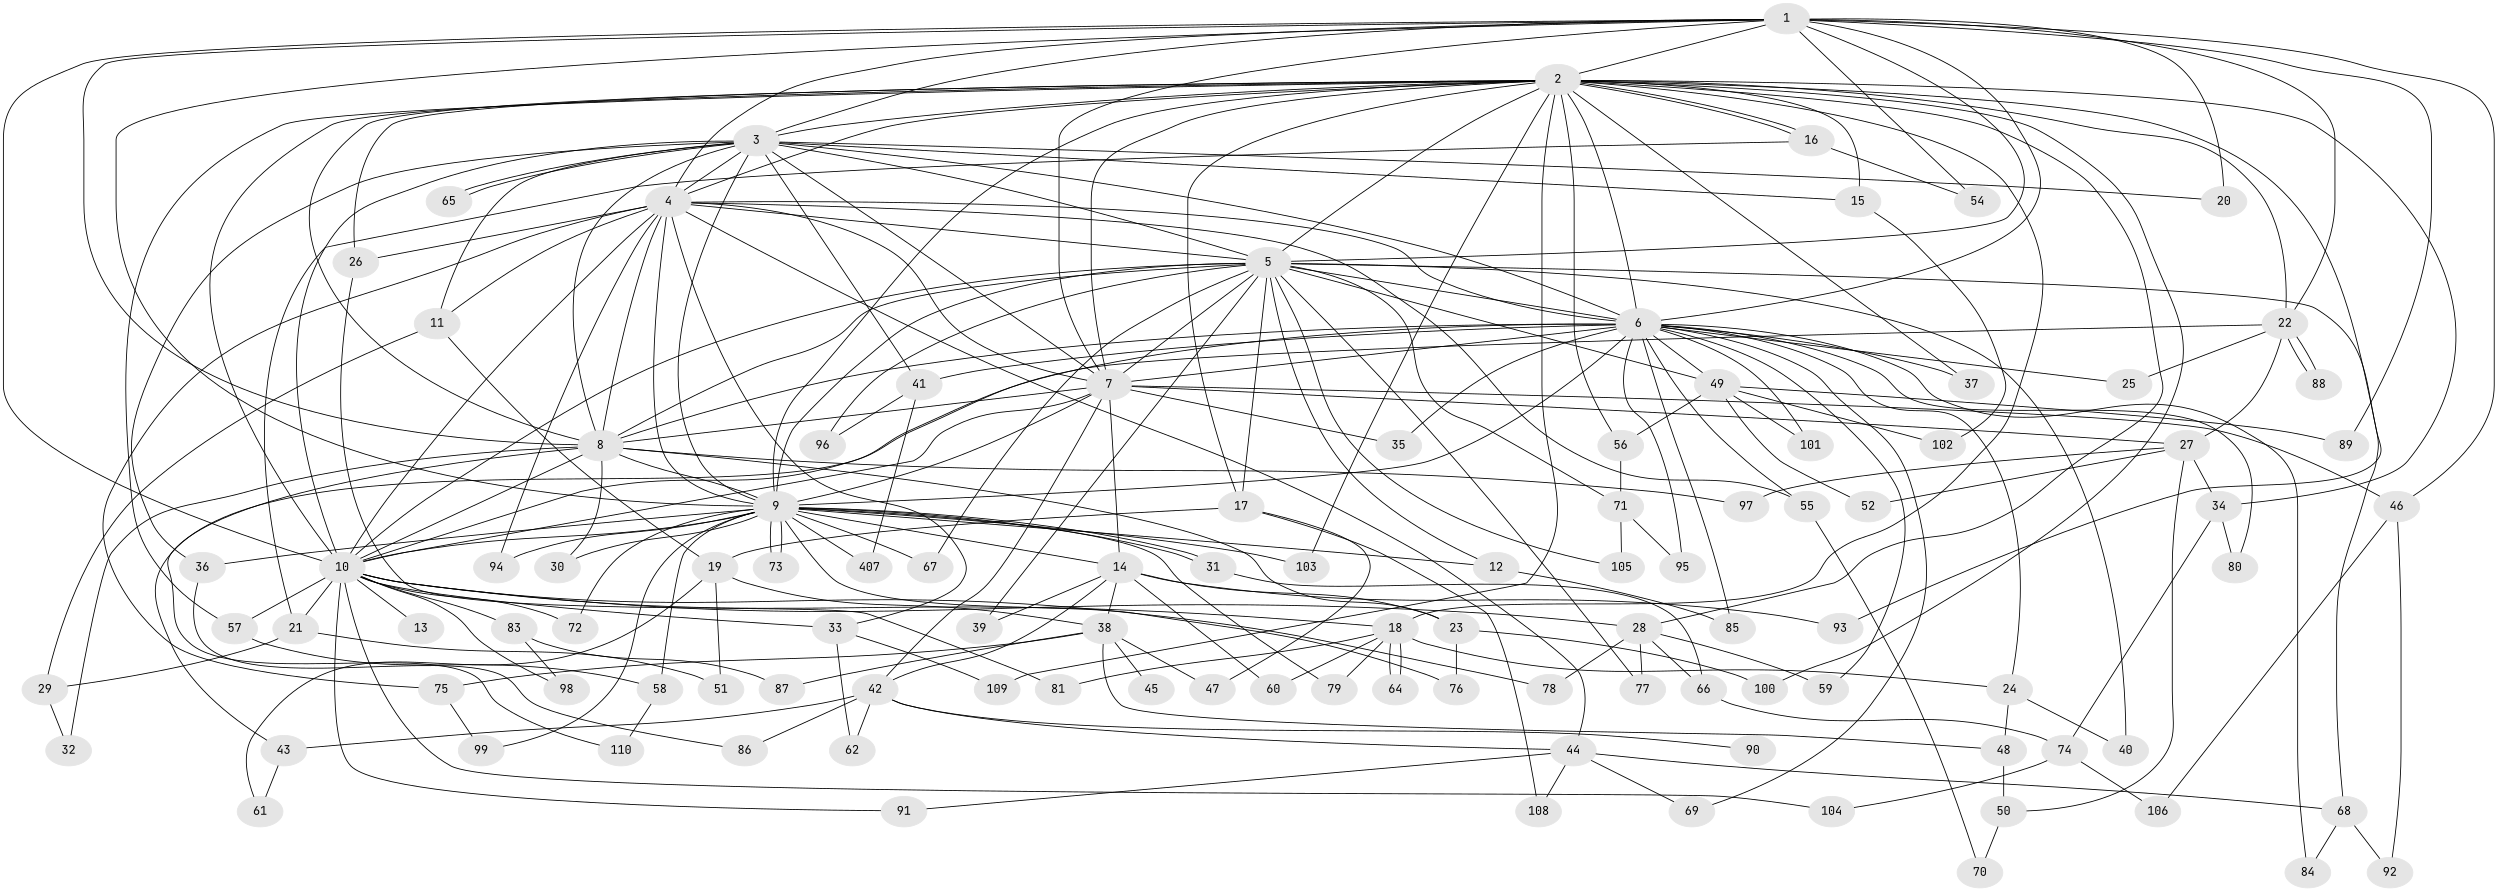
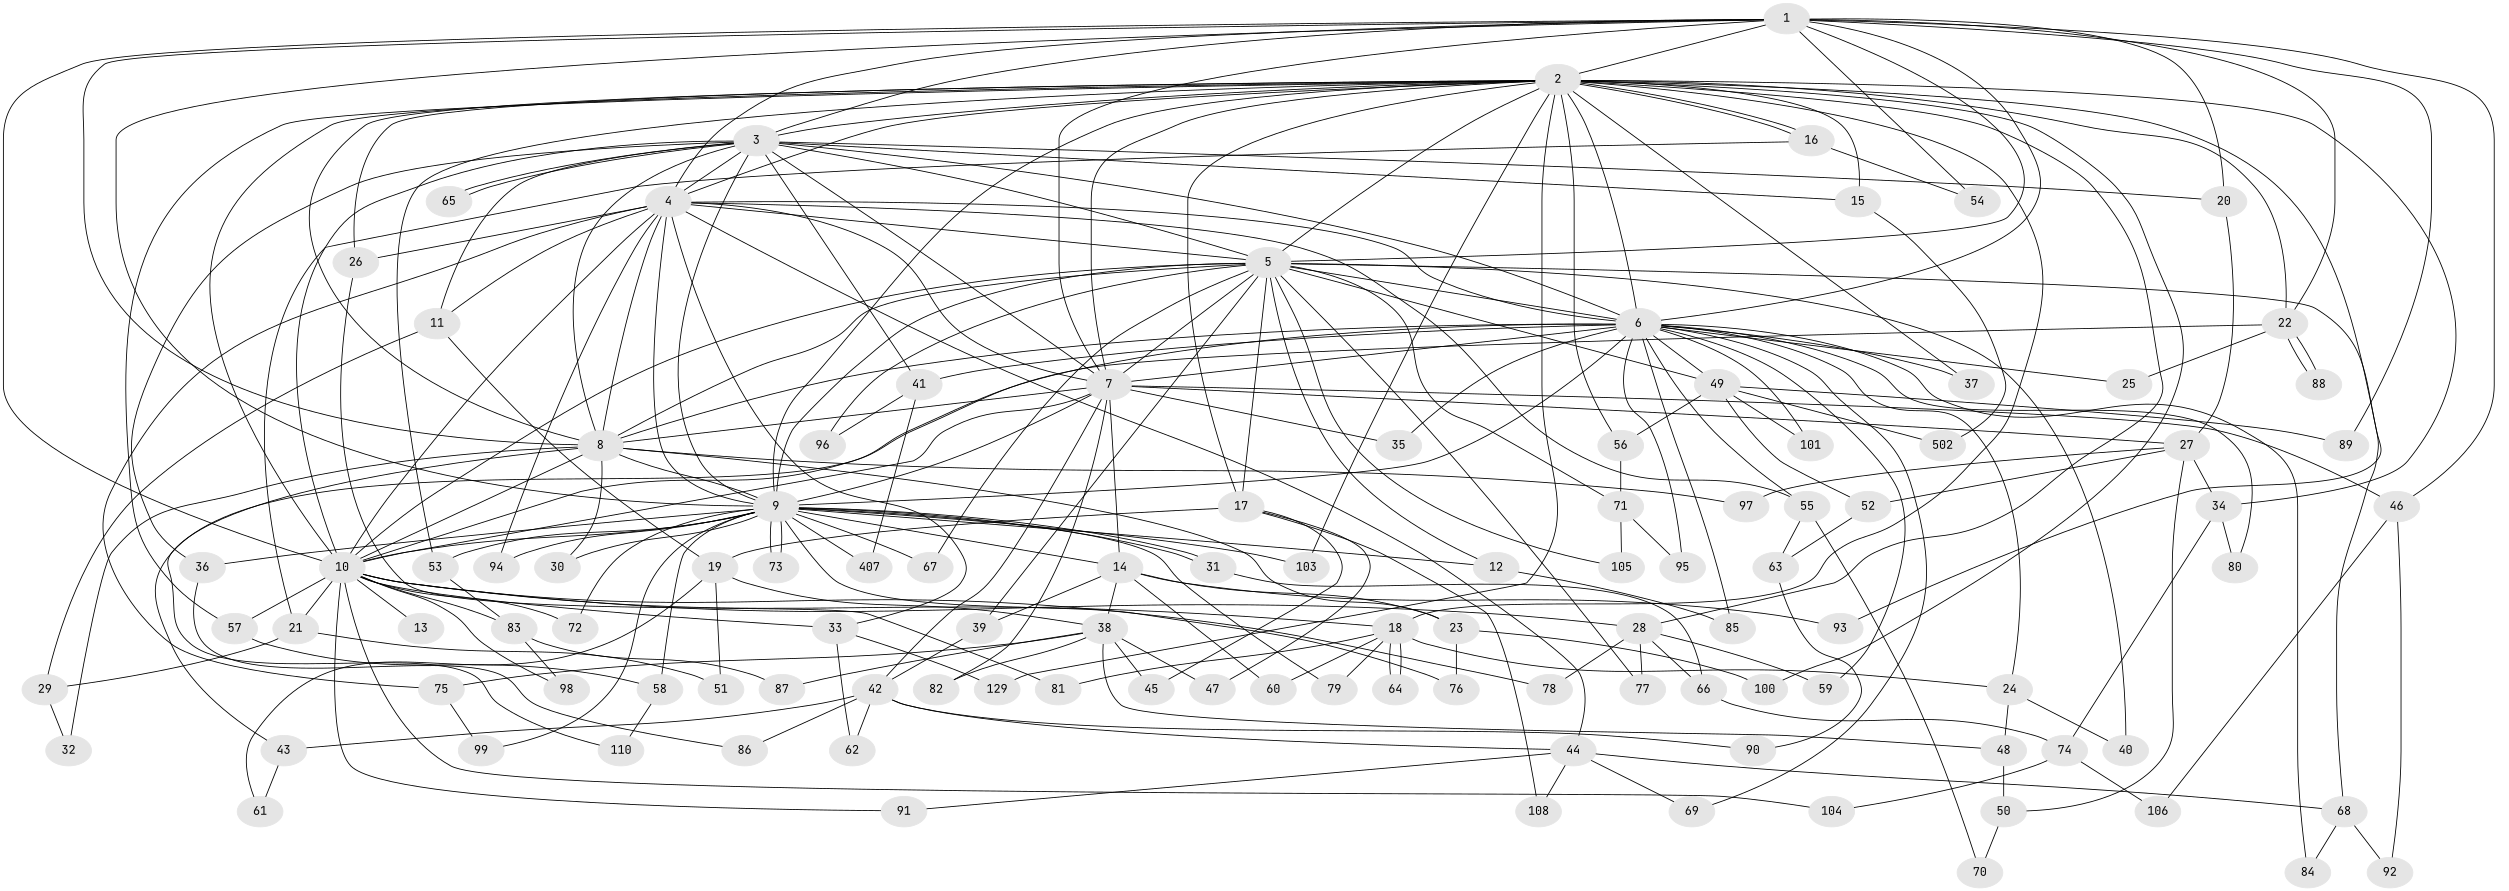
(2254, 396) -> (2232, 334)
(1943, 446) -> (1943, 446)
none -> (435, 568)
none -> (1776, 568)
none -> (1341, 574)
(1028, 634) -> (913, 667)
none -> (936, 690)
(997, 690) -> (997, 690)
